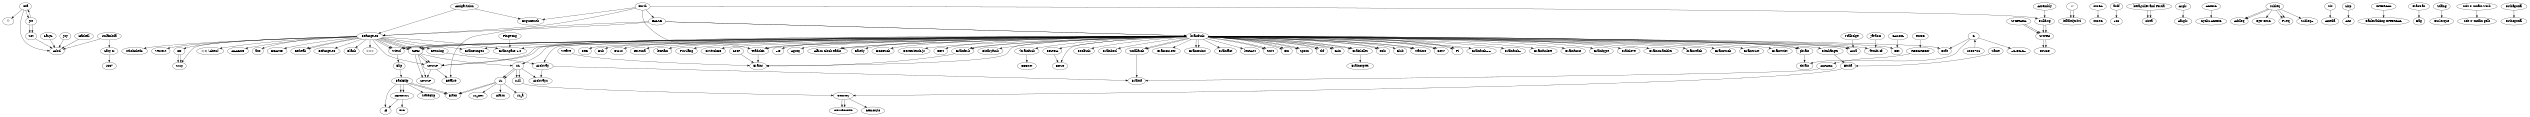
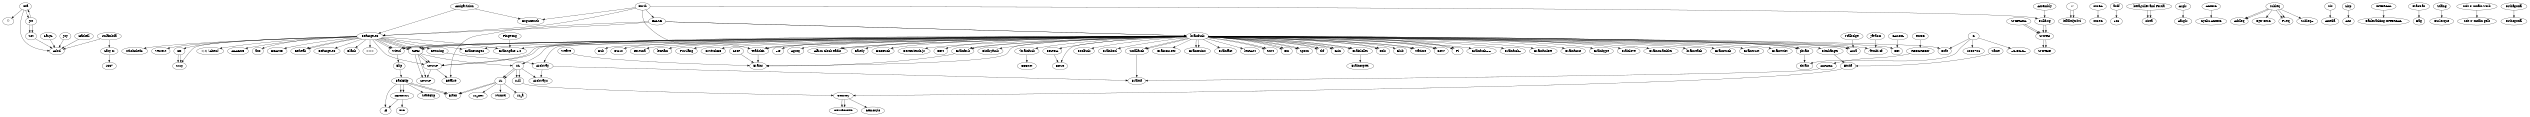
(1975, 45) -> (1972, 43)
(585, 51) -> none
(2045, 51) -> (2045, 51)
(500, 96) -> (500, 96)
